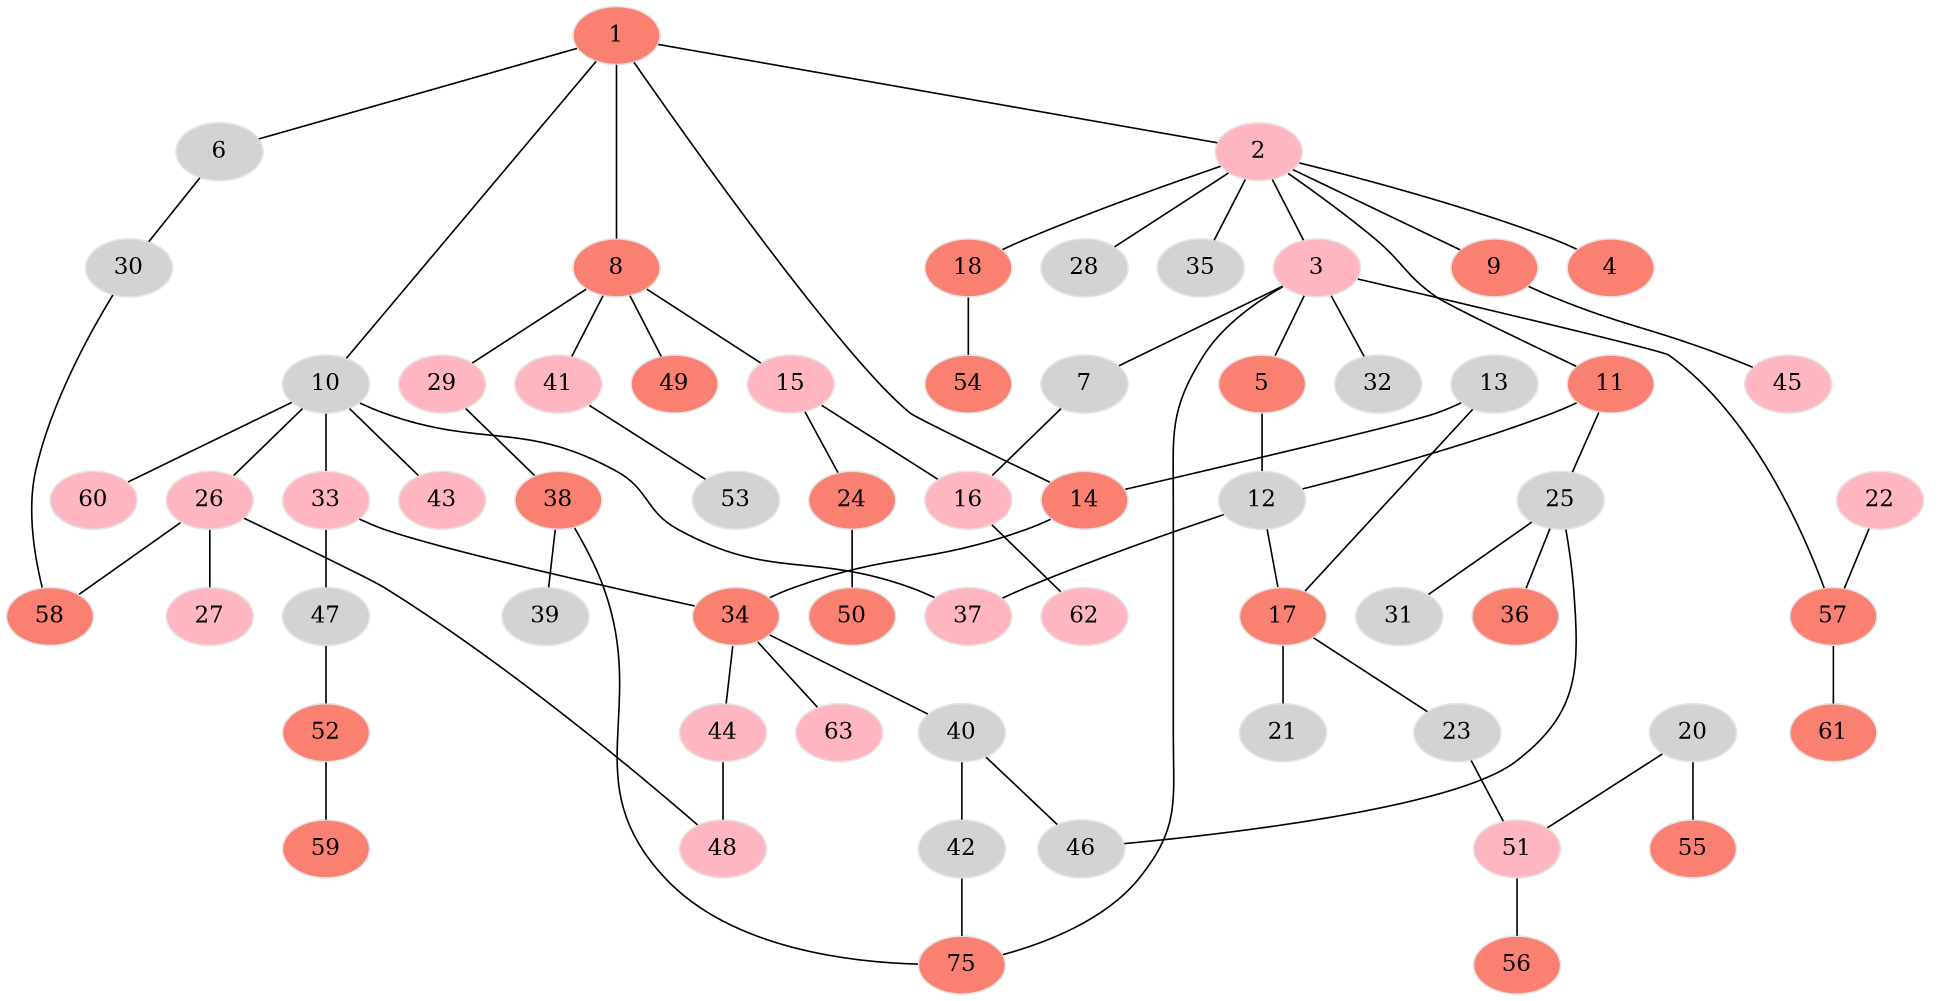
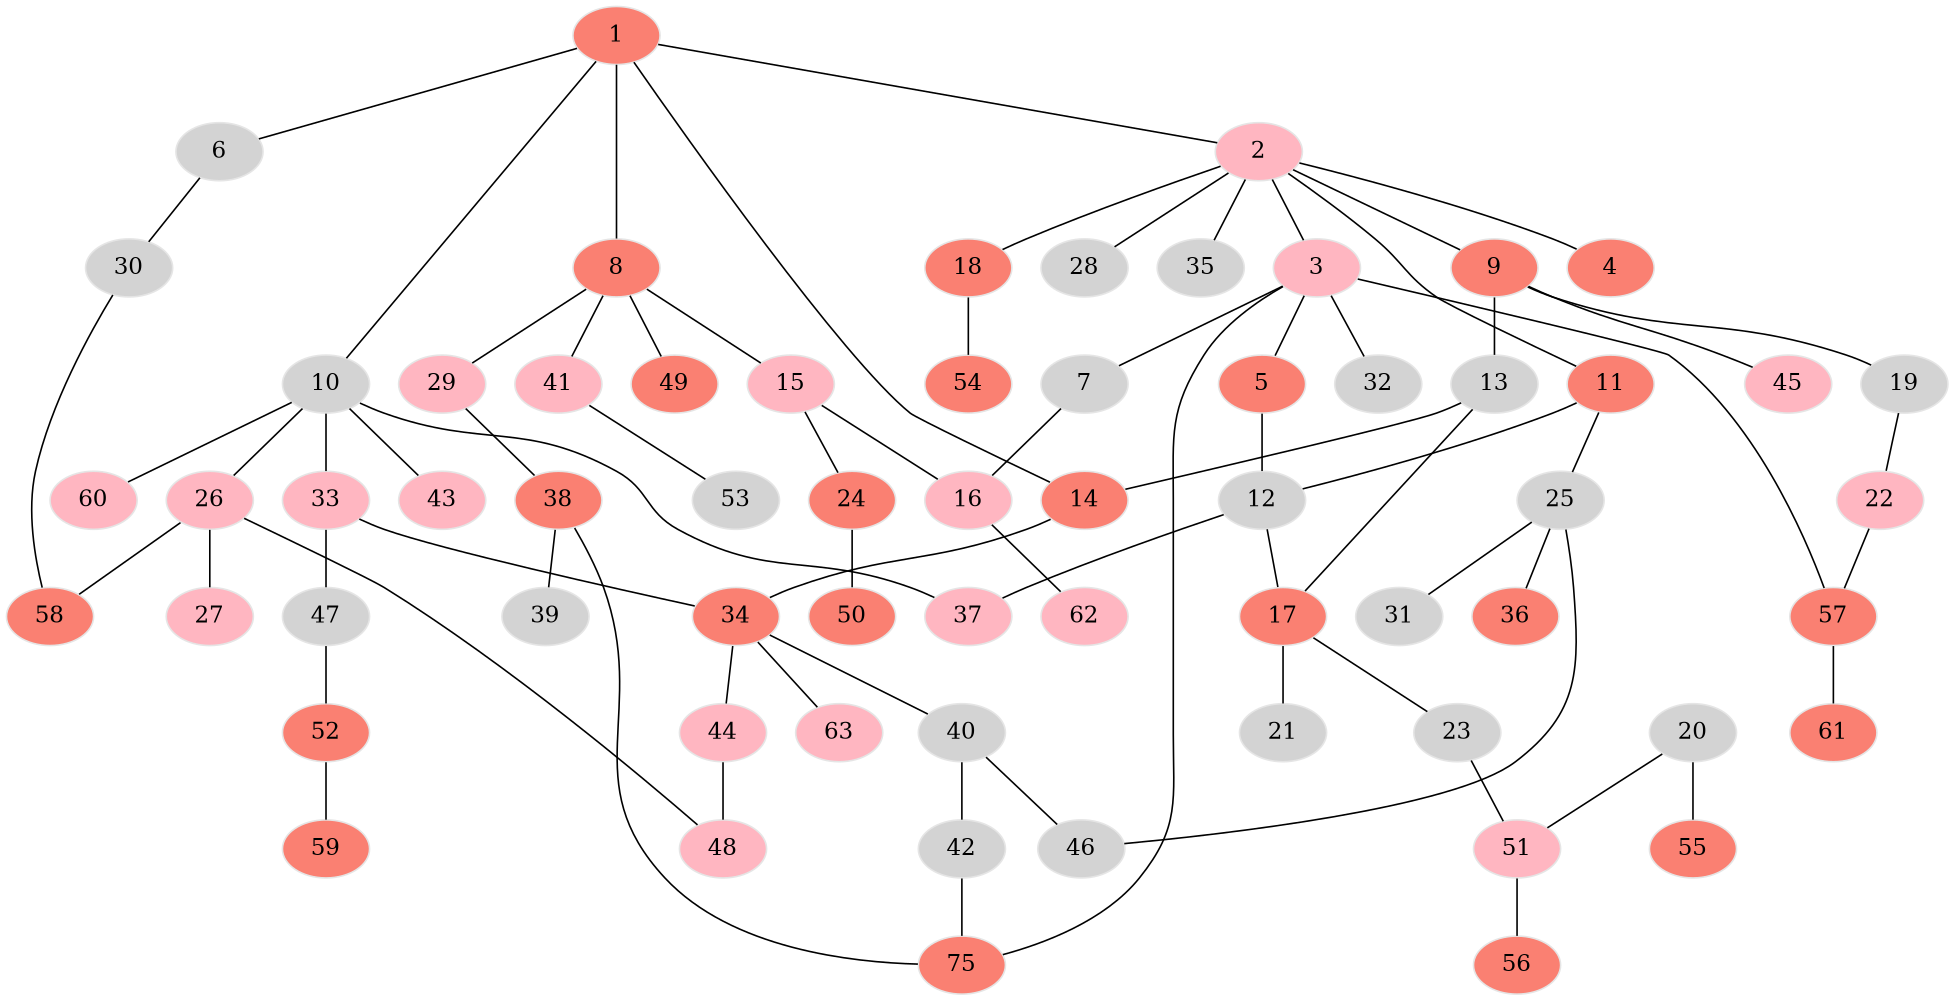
none -> (1494, 339)
none -> (1904, 384)
